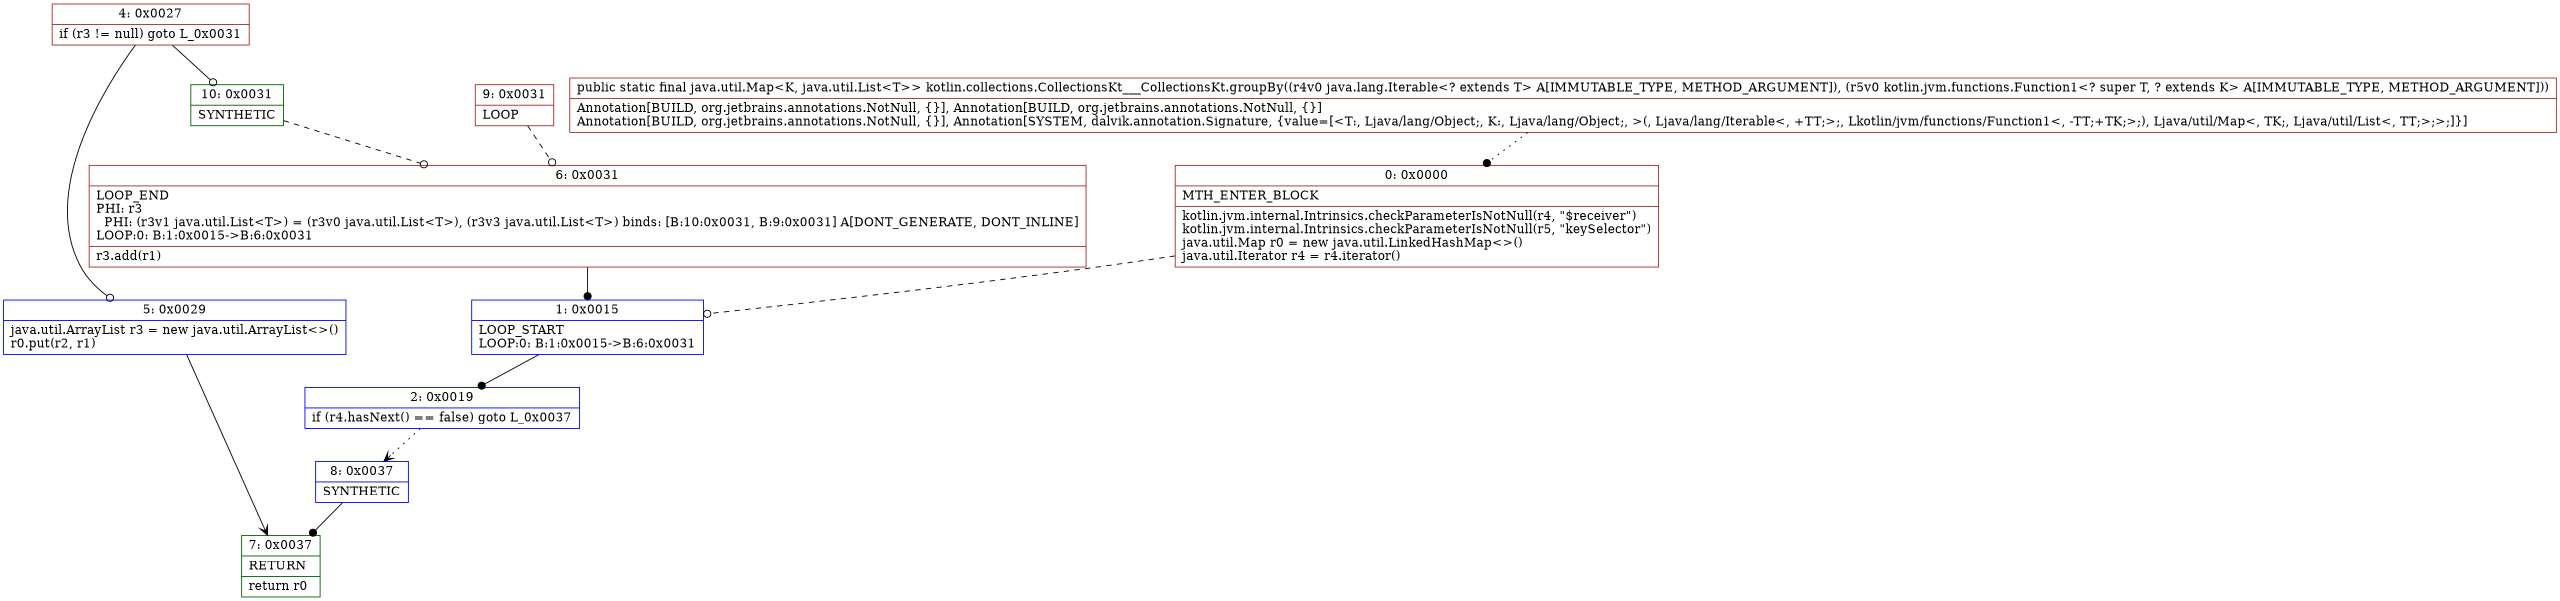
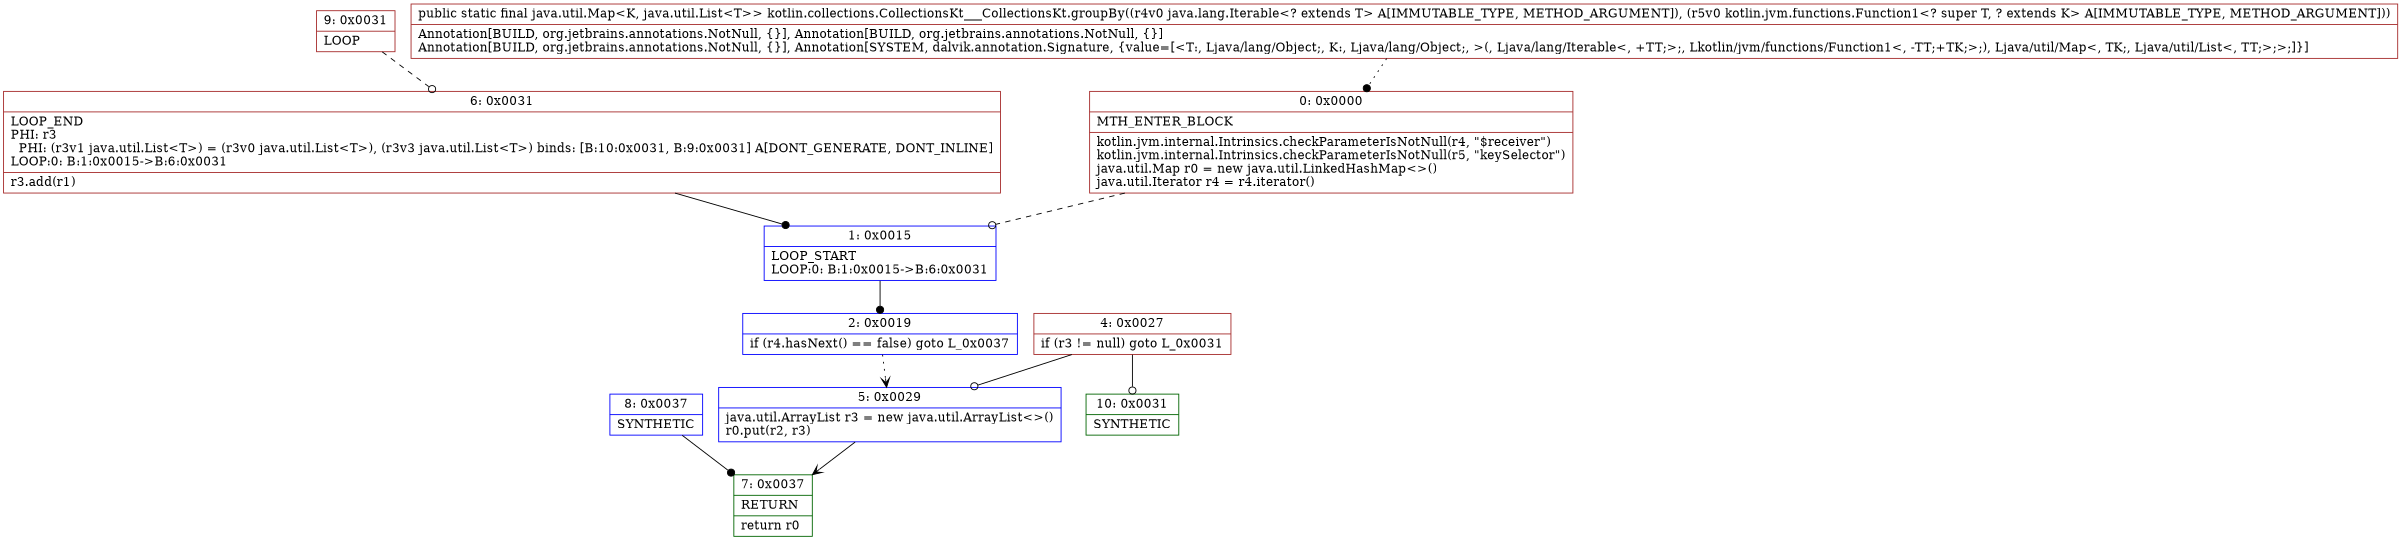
(352, 142) -> none
(54, 344) -> (769, 431)
(406, 442) -> (884, 367)
